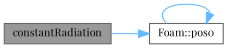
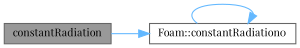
(186, 34) -> (223, 34)
